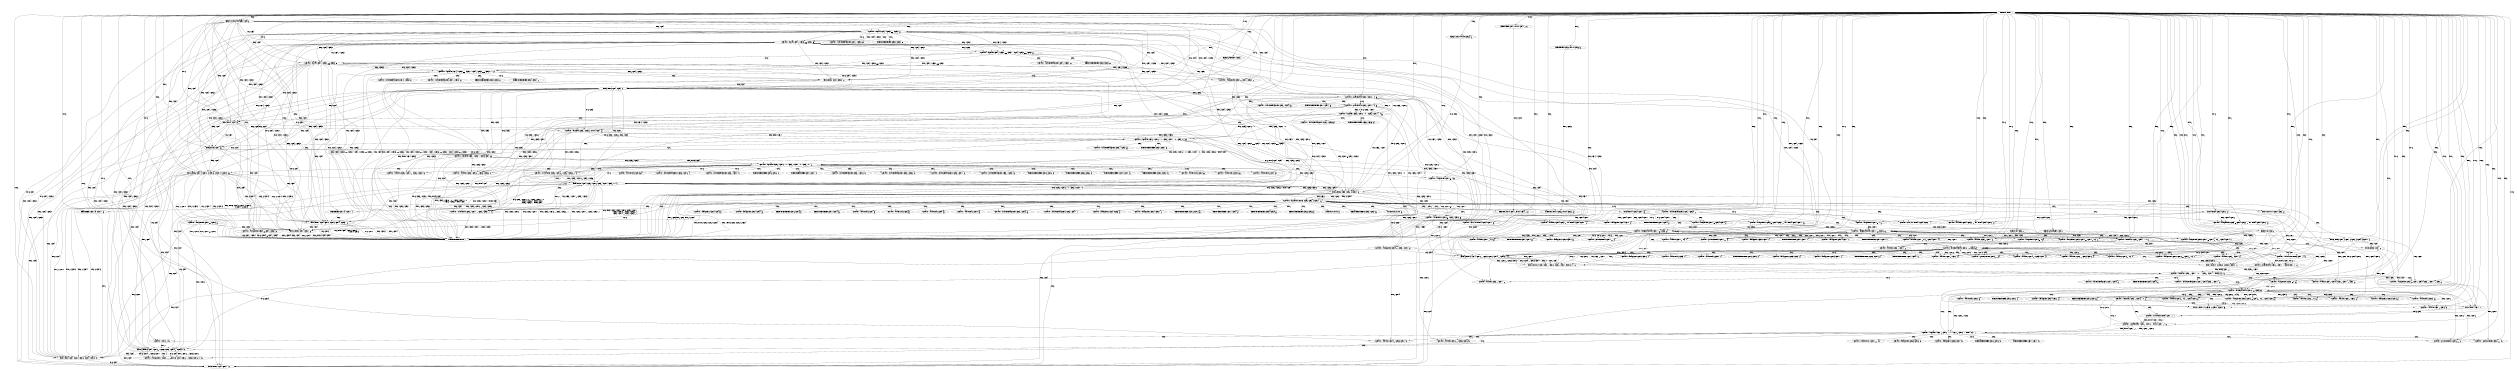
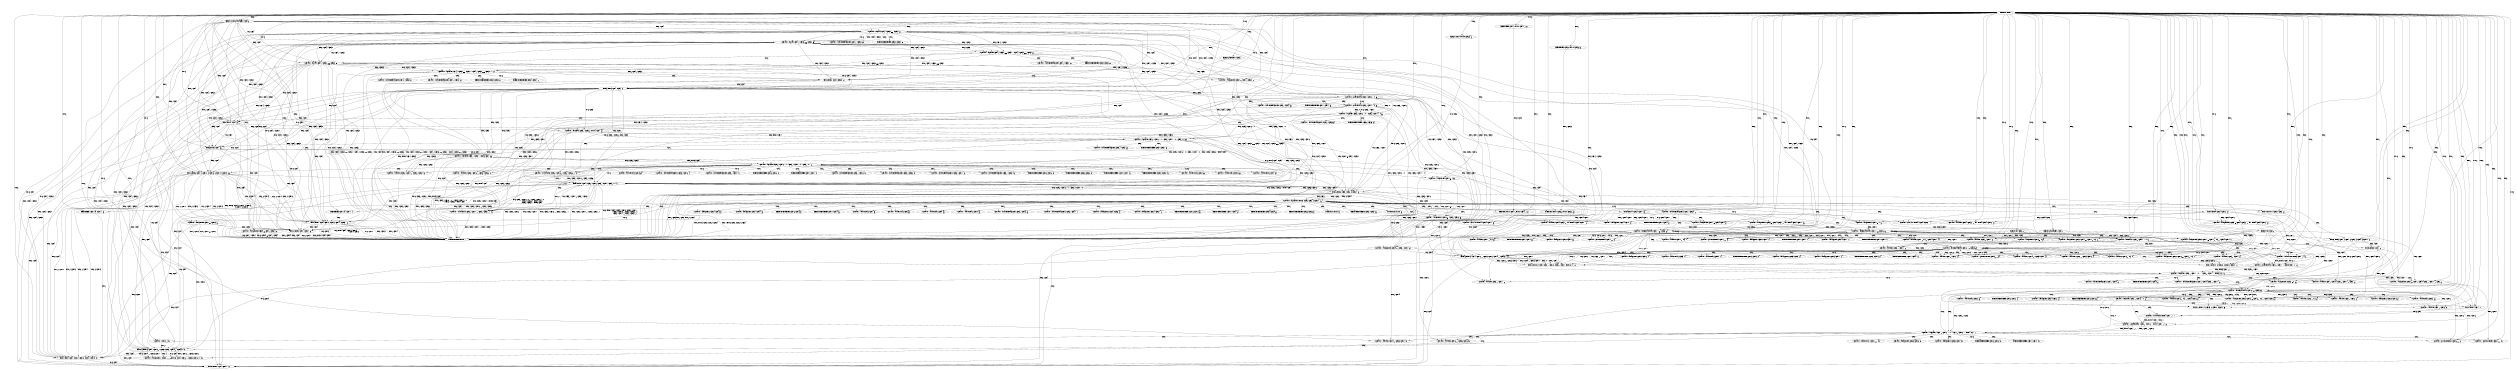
(472, 164) -> (431, 160)
none -> (1408, 208)
none -> (1798, 251)
